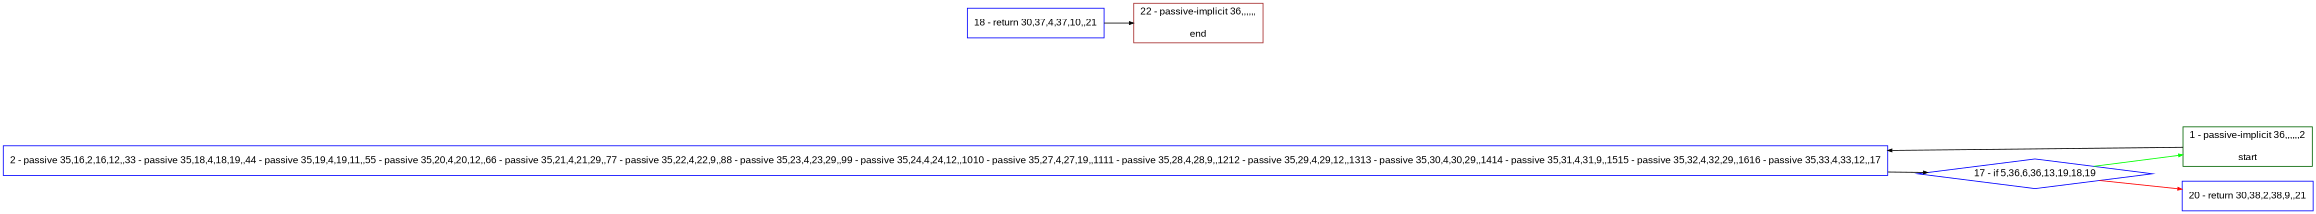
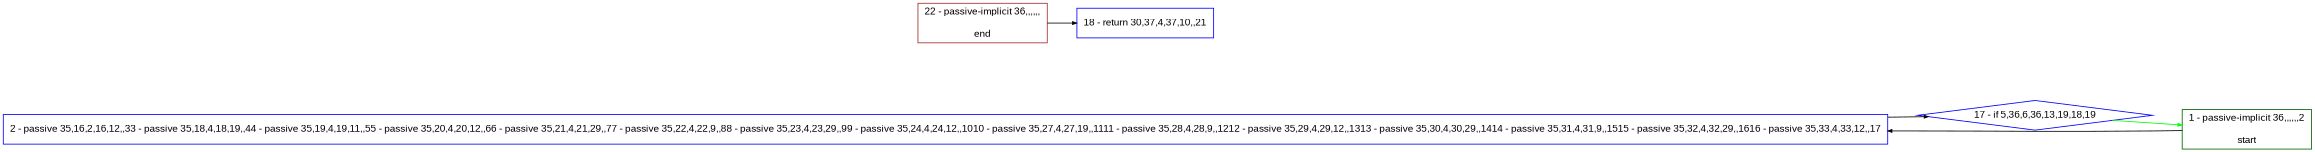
(1117, 23) -> (1060, 23)
(2248, 196) -> none
